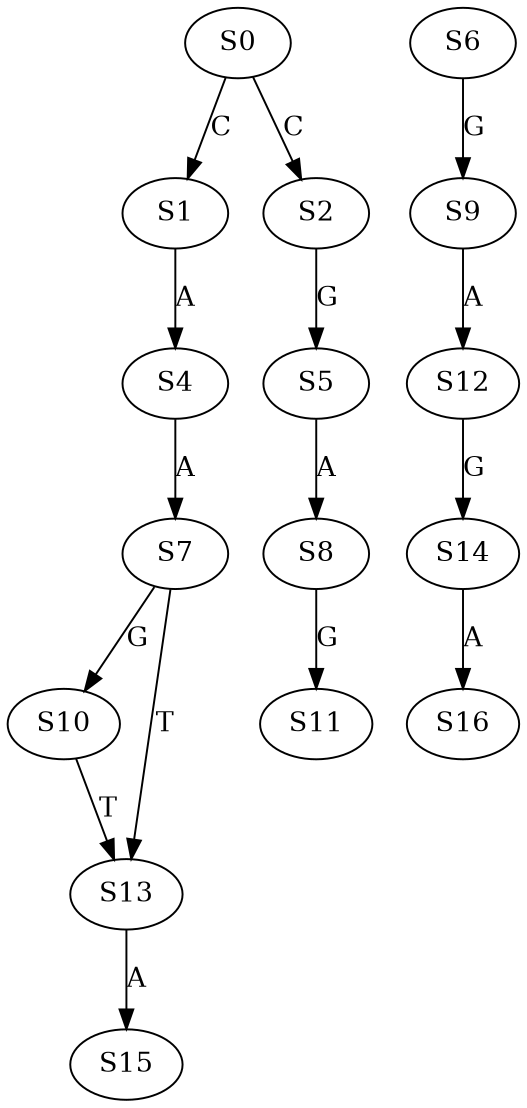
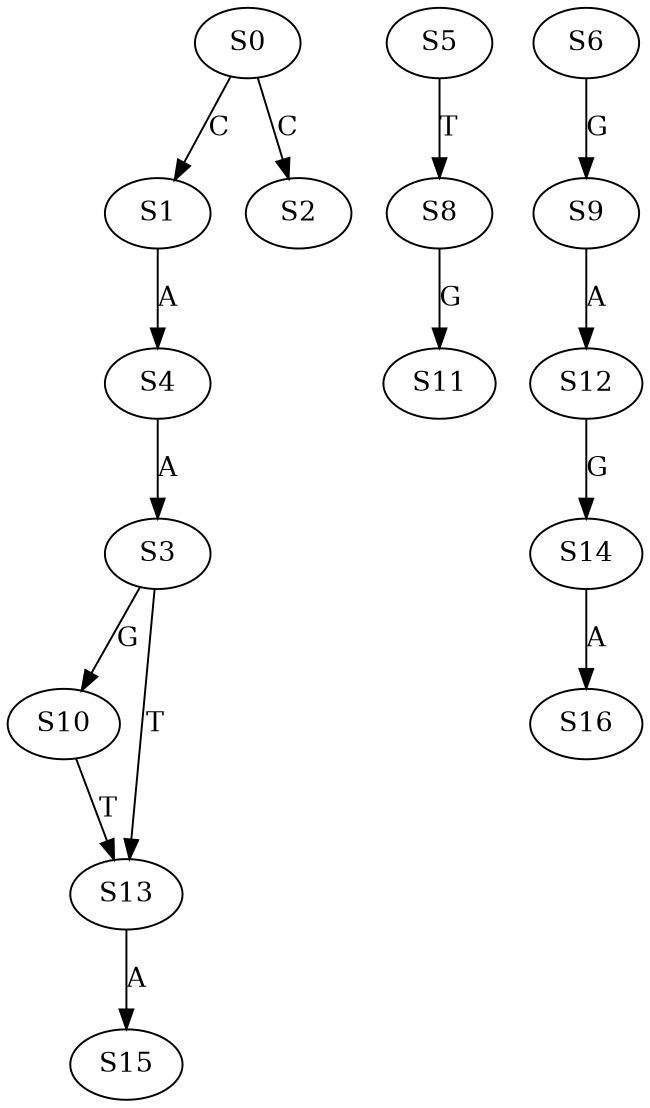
(316, 289) -> none
(326, 469) -> (449, 128)
(175, 554) -> (158, 554)
